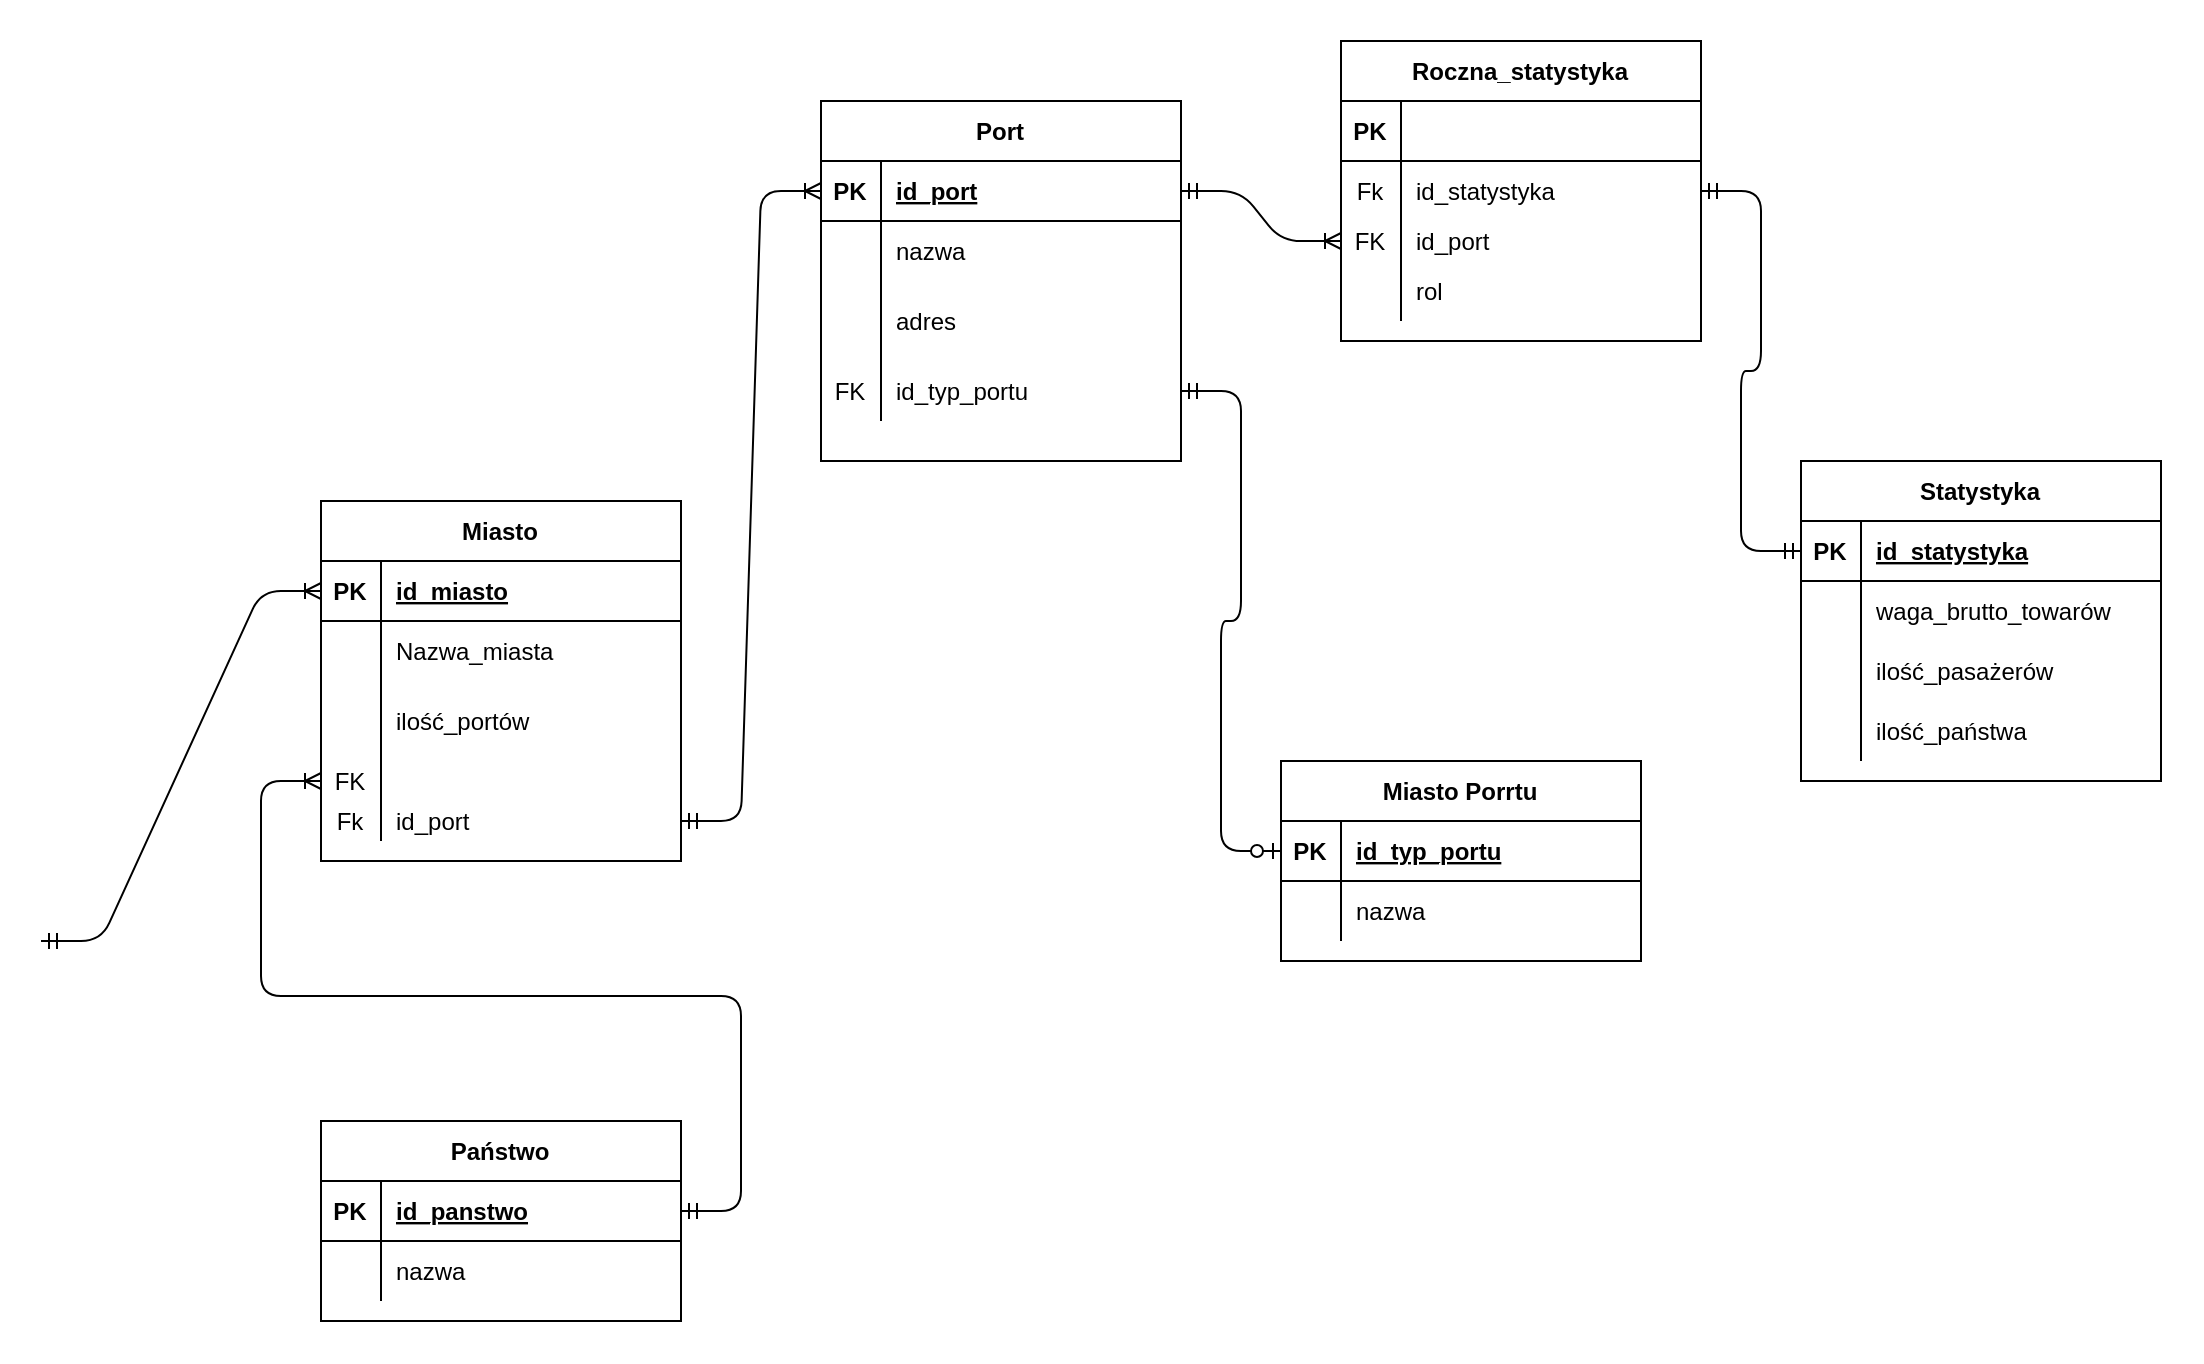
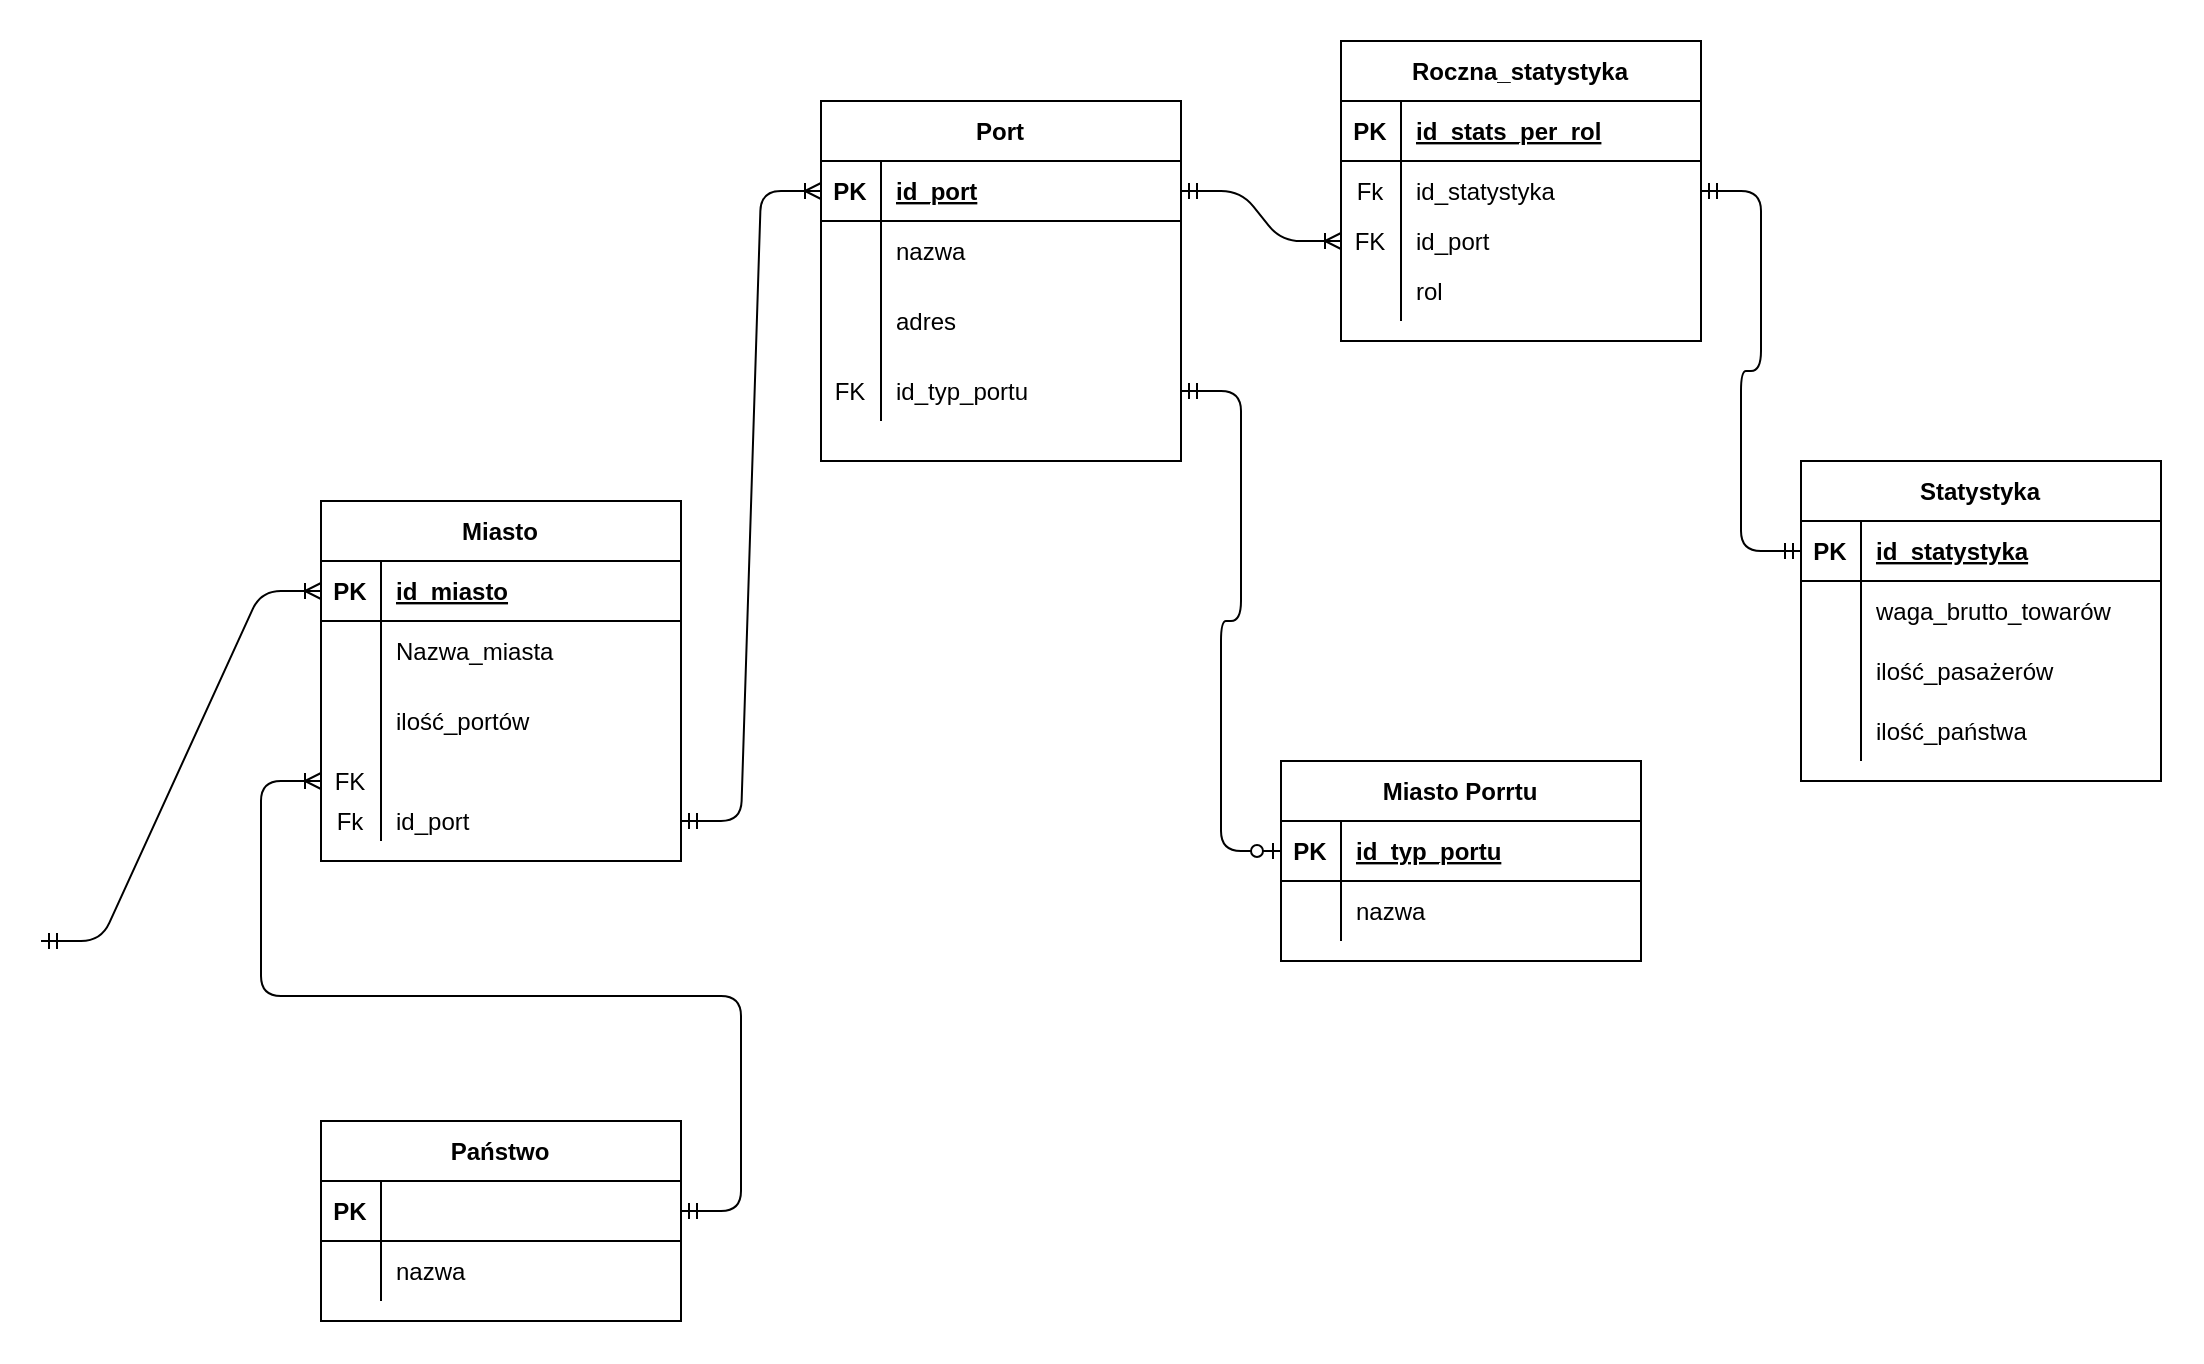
none -> (1551, 131)
(531, 1211) -> none
